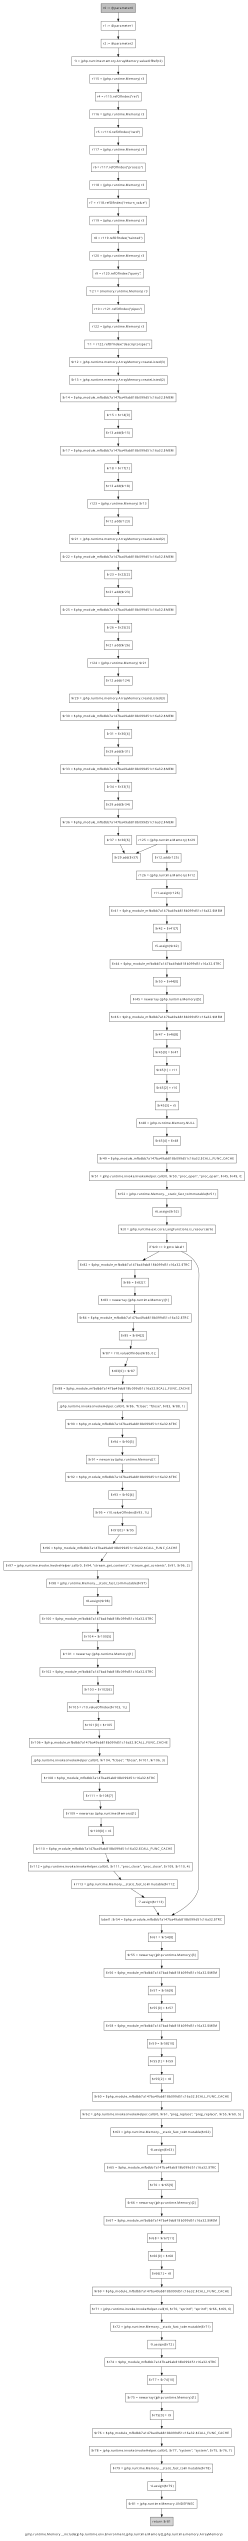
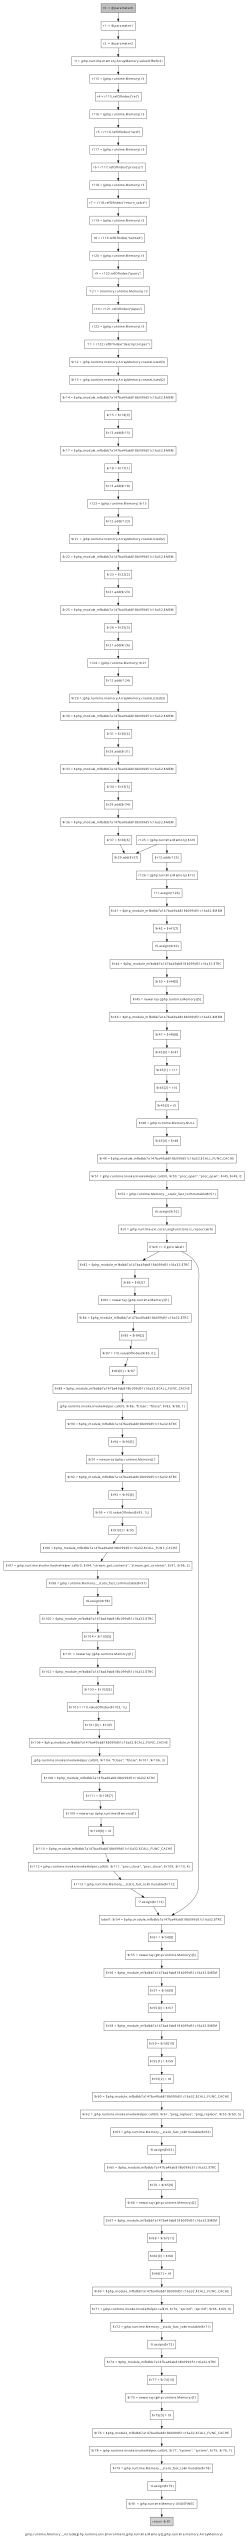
(162, 2211) -> none
